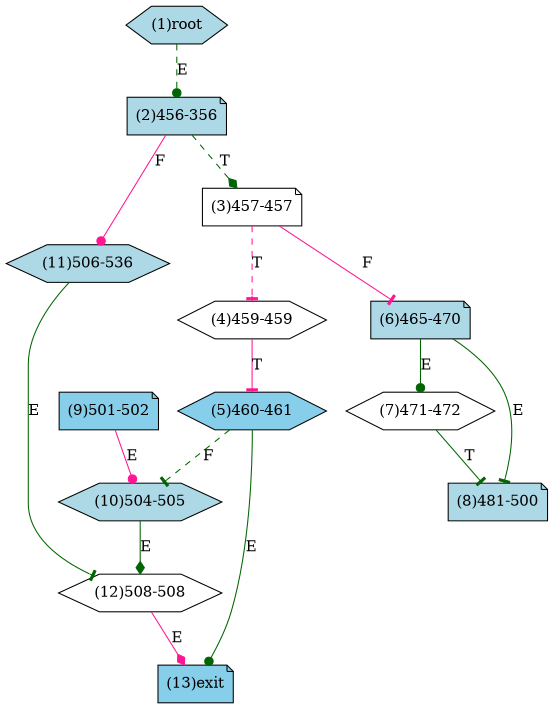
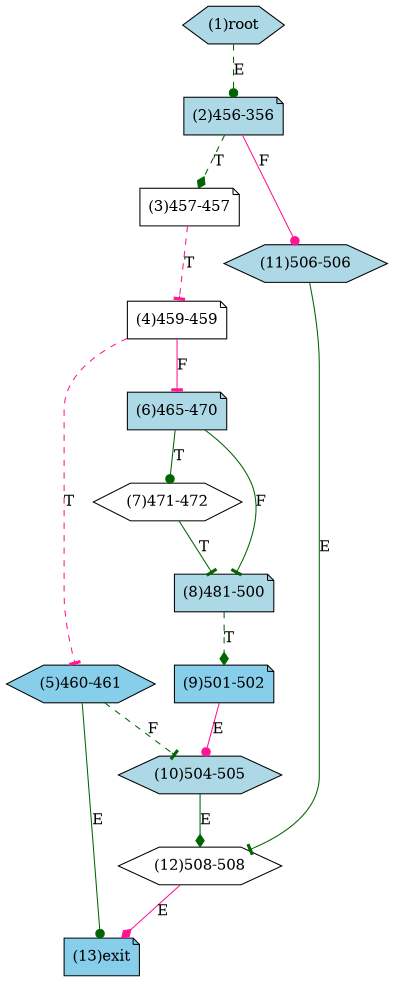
(334, 262) -> (177, 363)
(88, 264) -> (306, 264)
(252, 320) -> (177, 320)
(252, 363) -> (64, 485)
(426, 366) -> (179, 457)
(518, 411) -> (261, 502)
none -> (224, 632)
